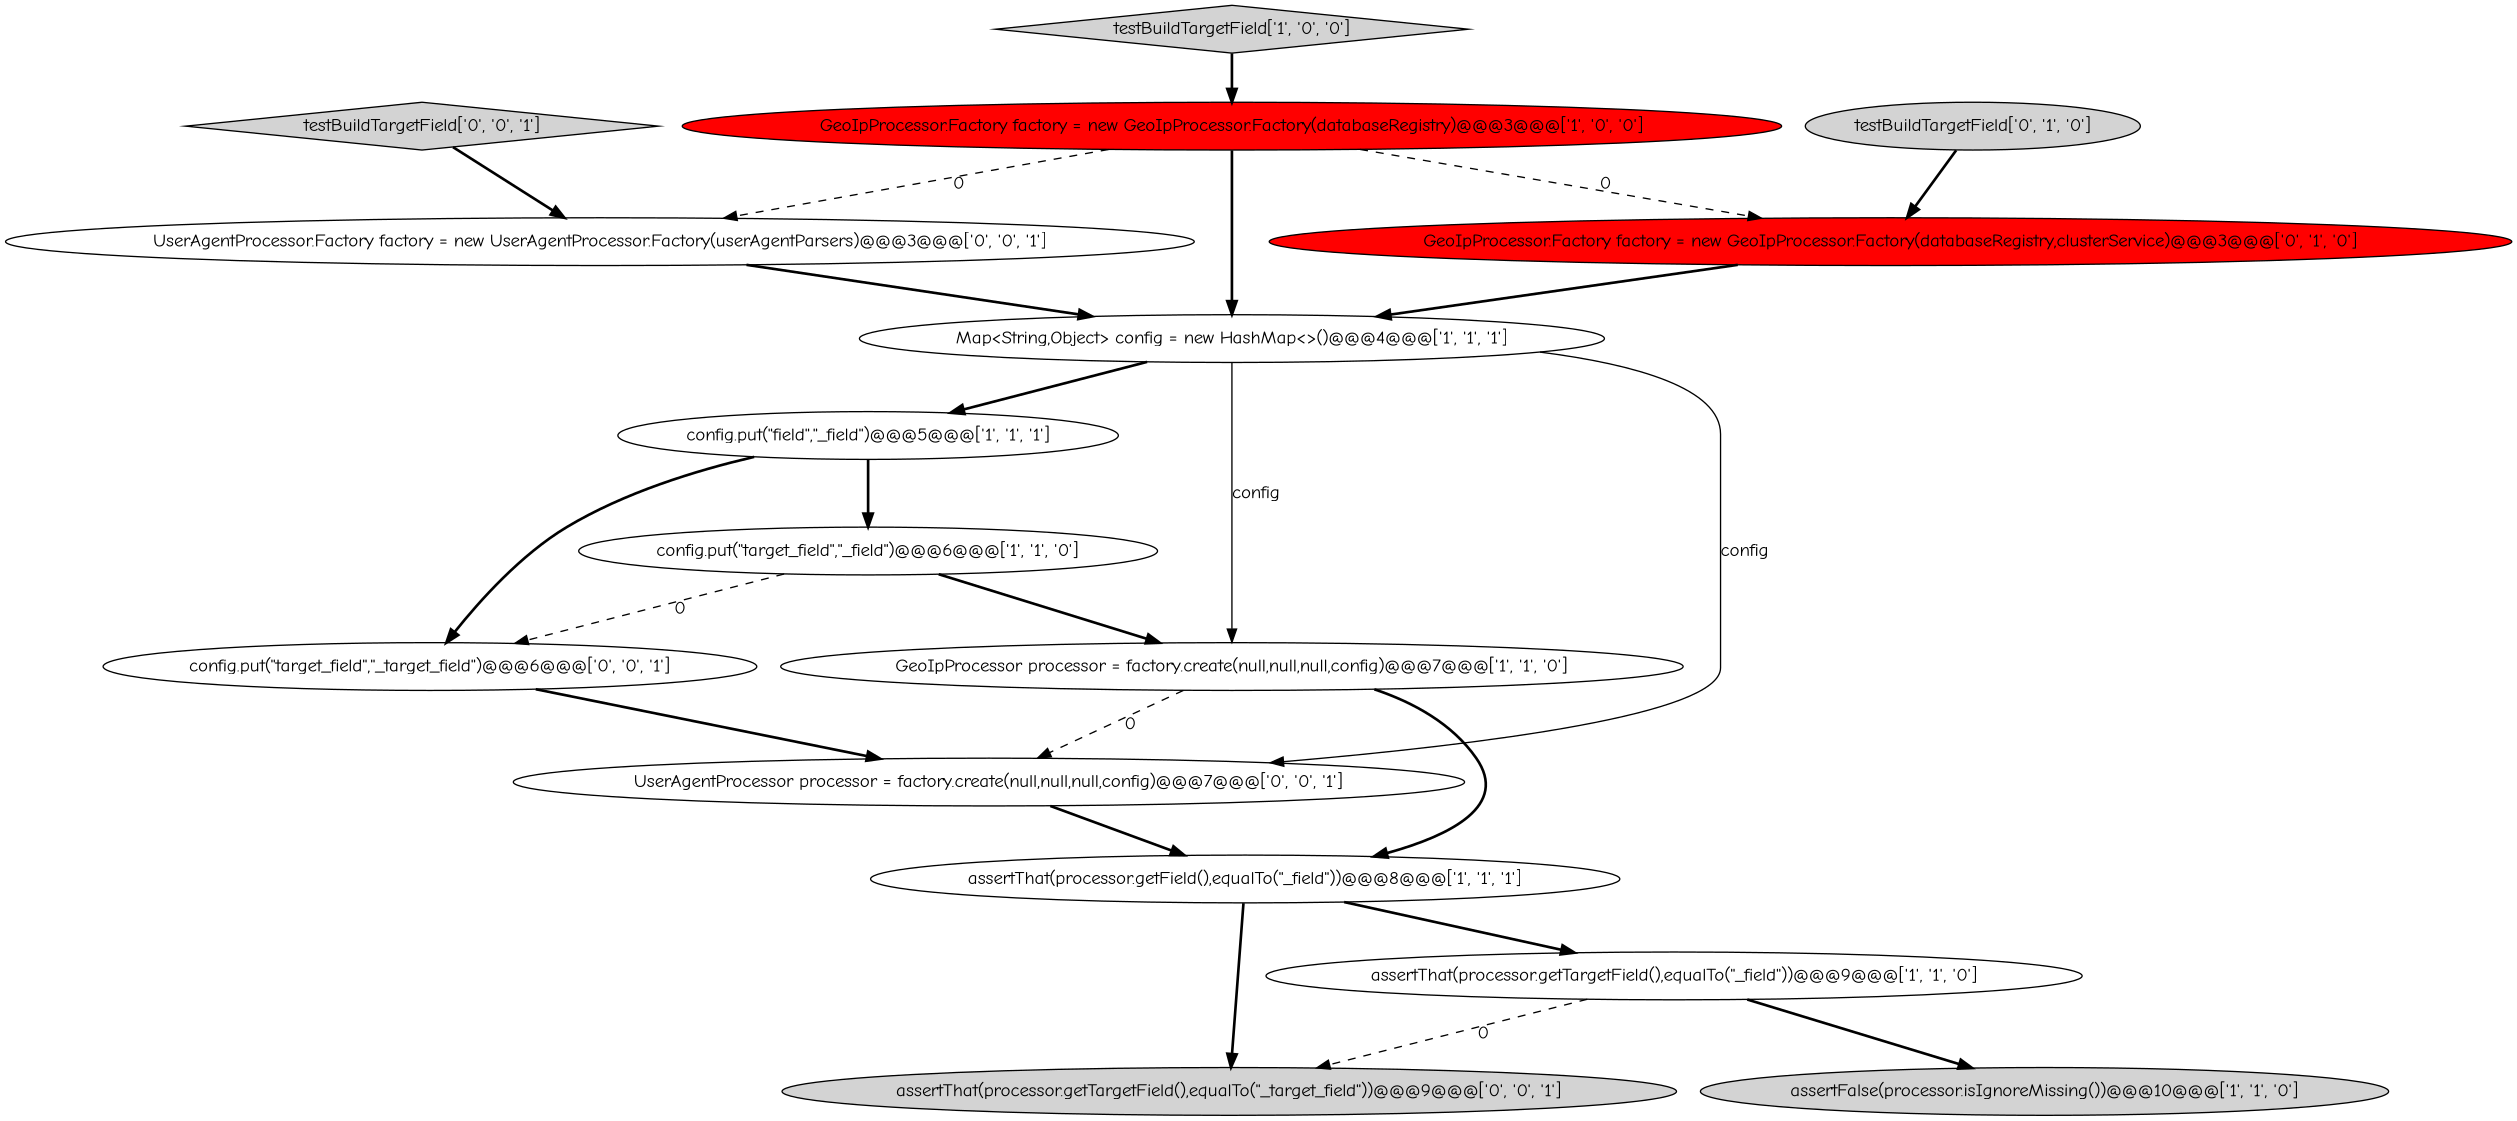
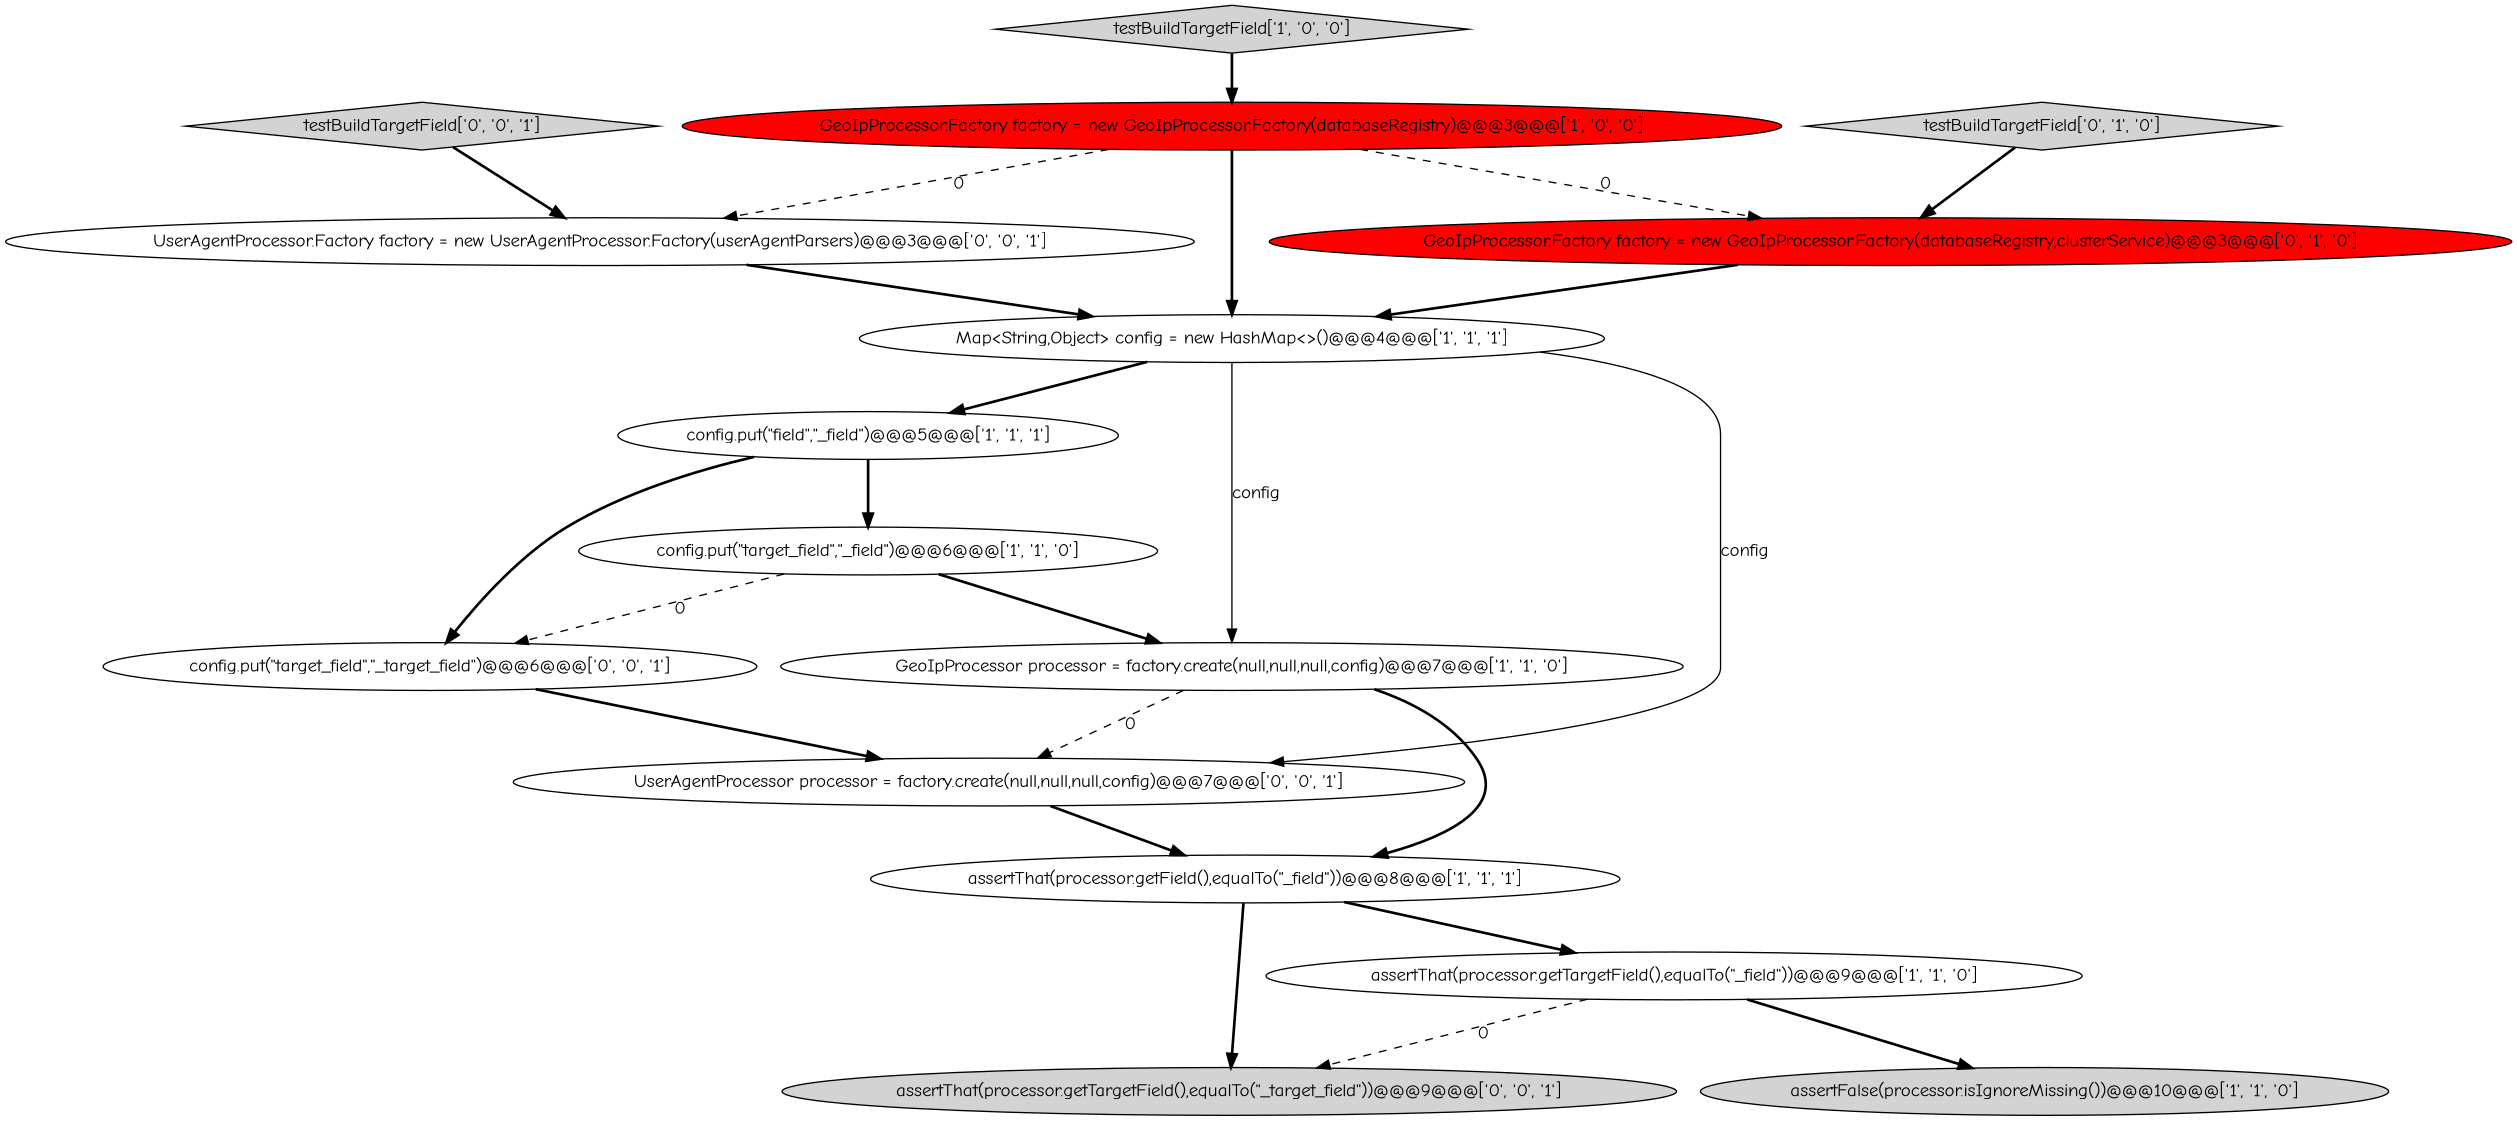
(1973, 126) -> (2042, 126)
